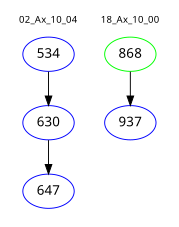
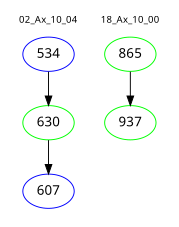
(130, 54) -> (130, 54)
(49, 123) -> (49, 123)
(130, 123) -> (130, 123)
(49, 191) -> (49, 191)
